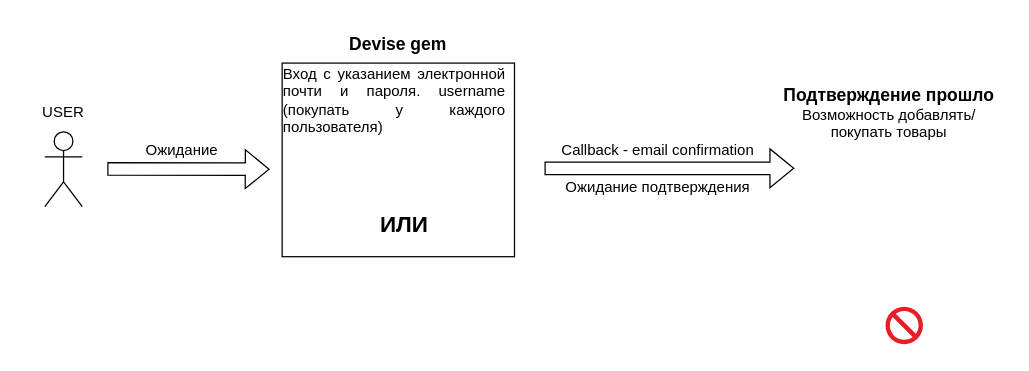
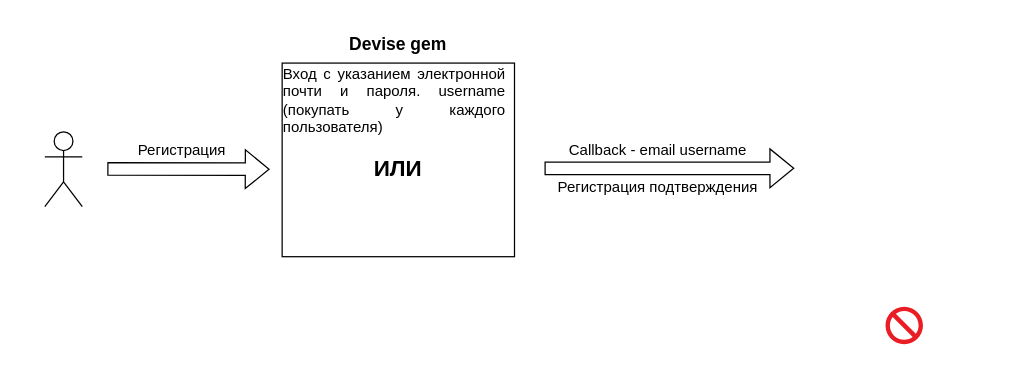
(63, 113) -> none
(889, 113) -> none
(182, 151) -> (182, 151)
(658, 151) -> (658, 151)
(658, 188) -> (658, 188)
(404, 226) -> (398, 169)
